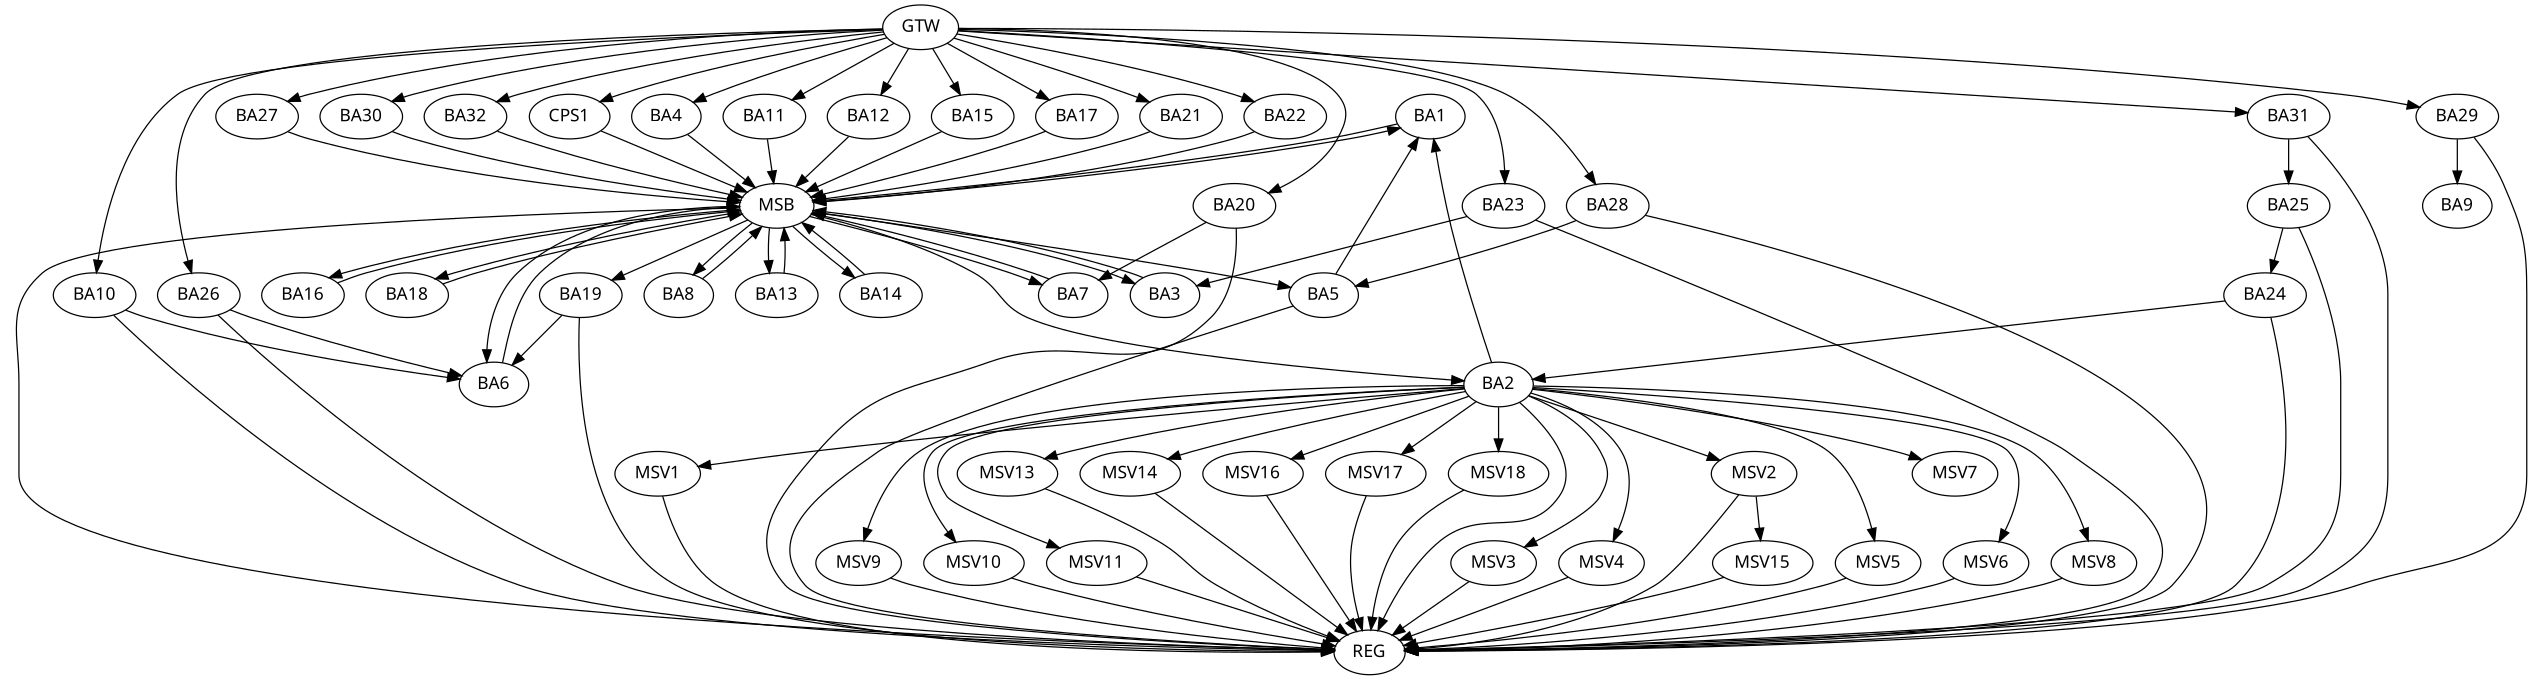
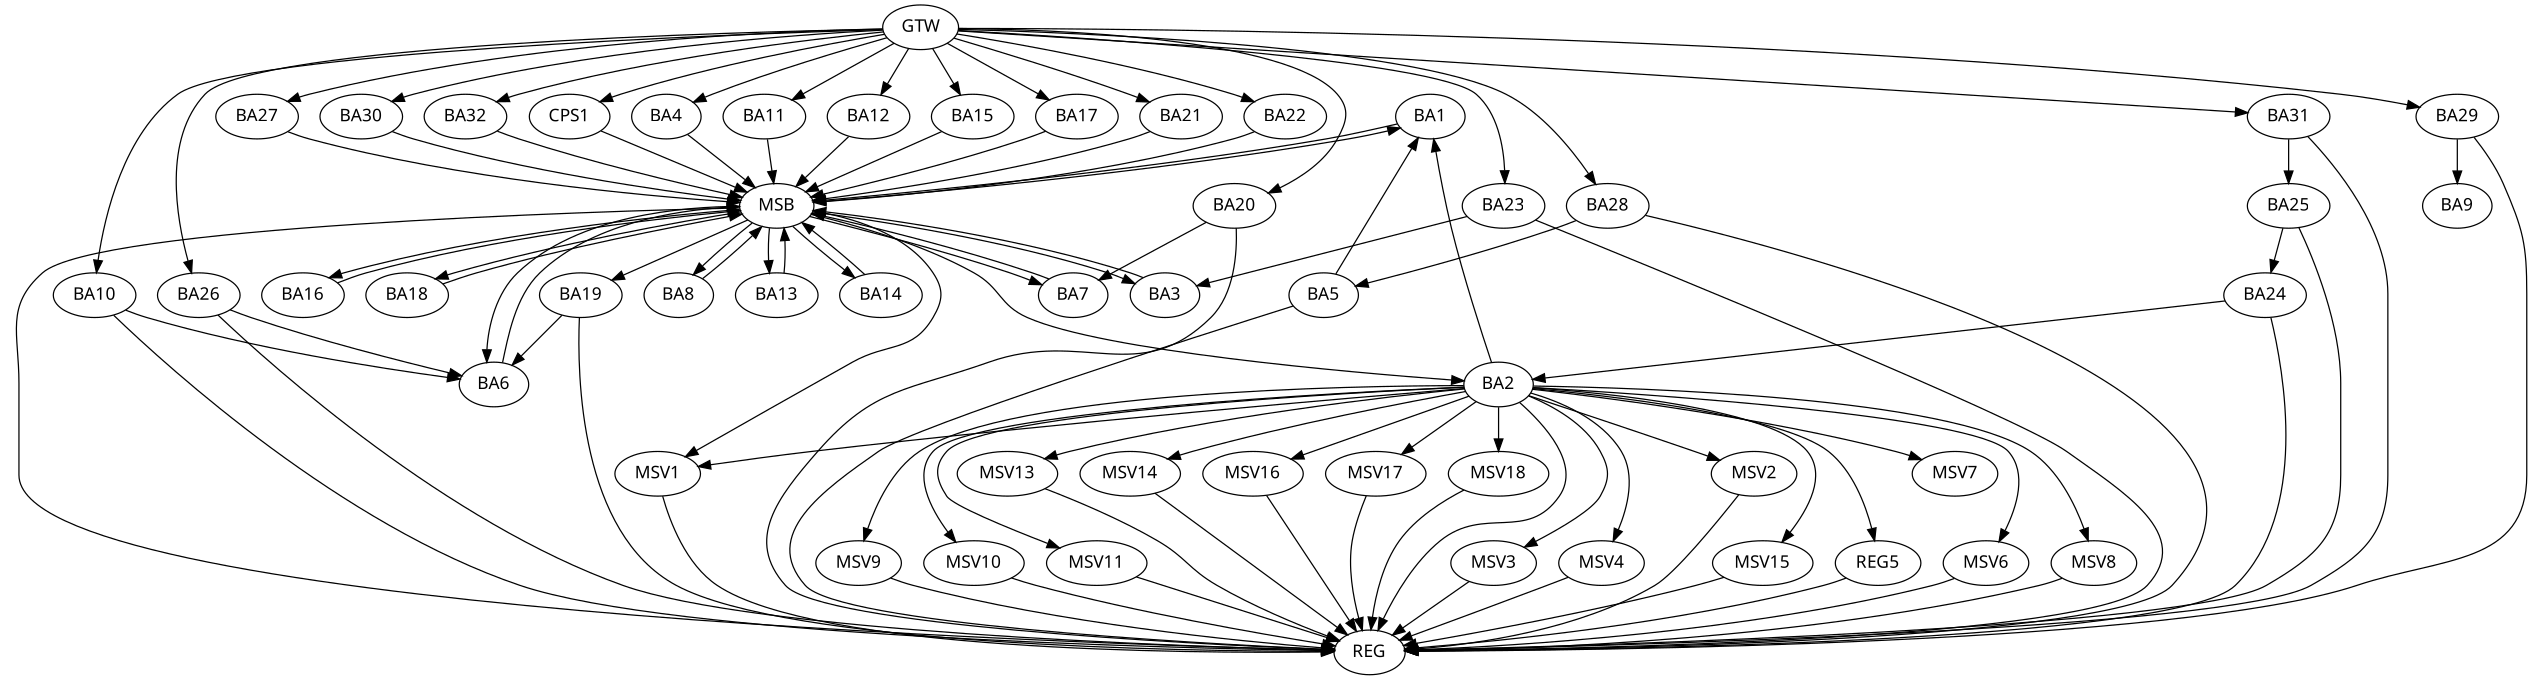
(1093, 254) -> (900, 345)
(1758, 512) -> (1804, 449)
(1878, 563) -> (1878, 563)
